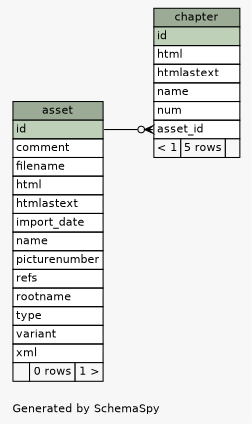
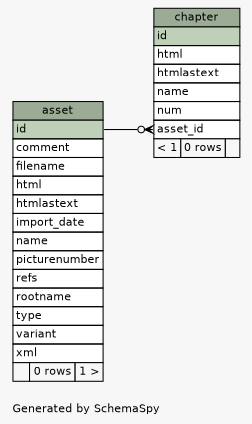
(203, 148) -> (203, 148)
